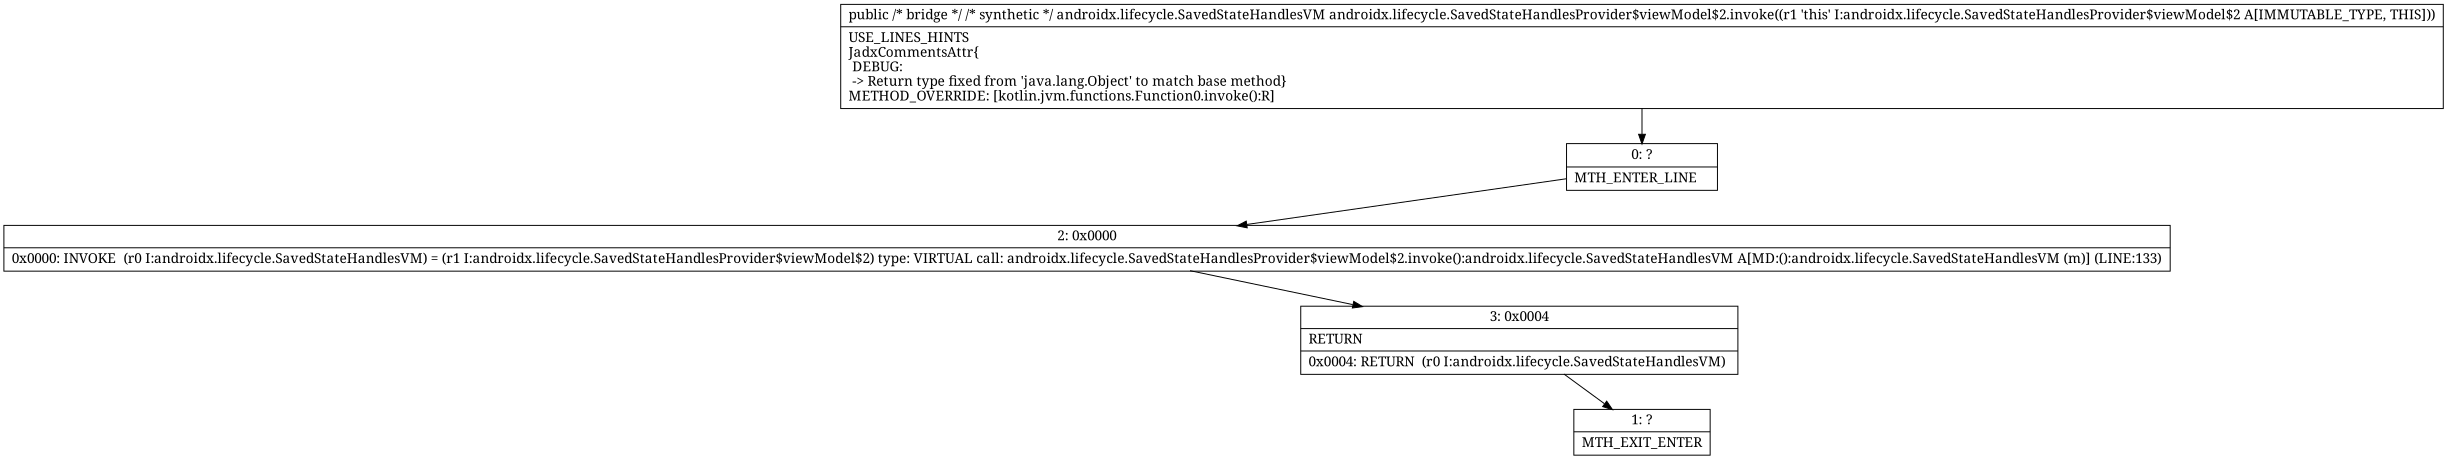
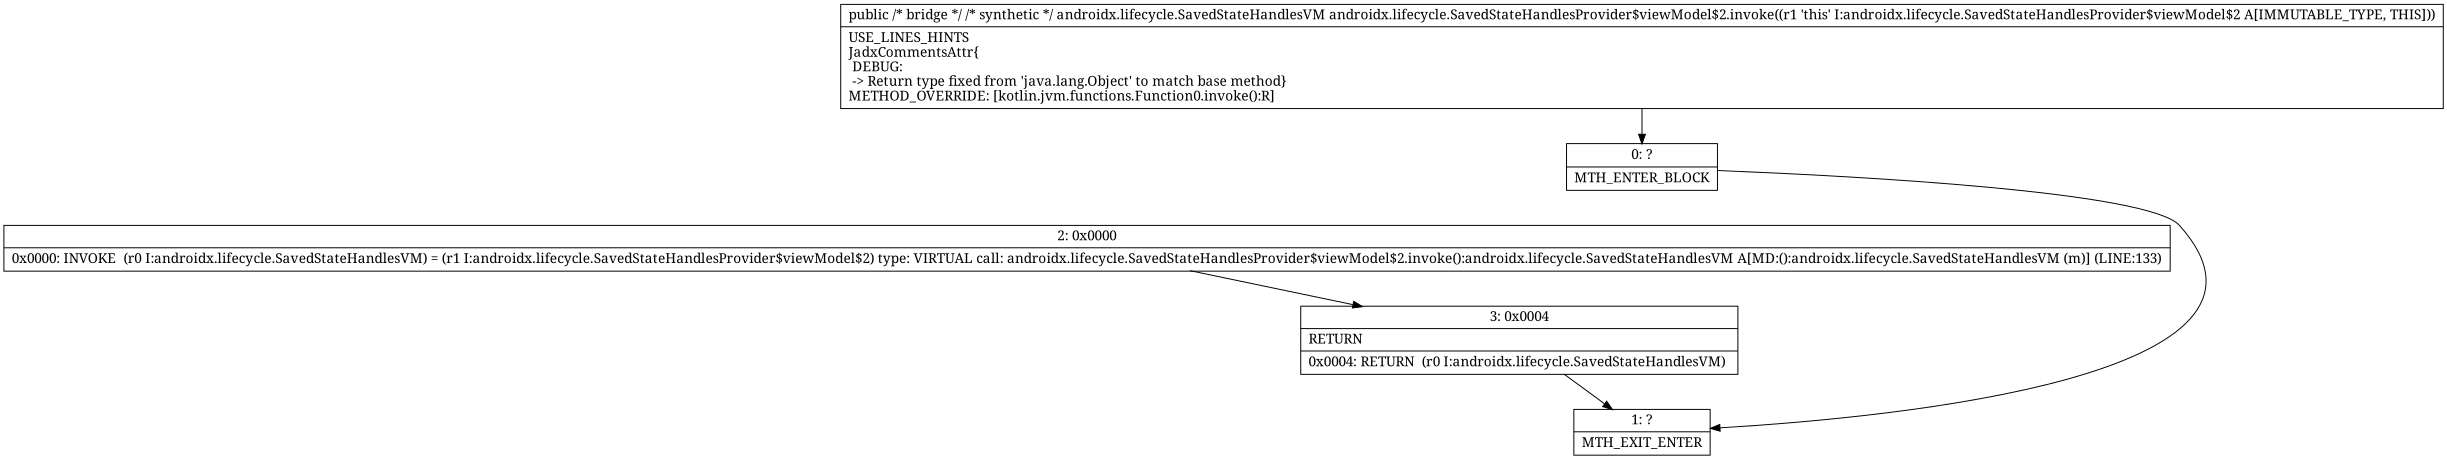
(1636, 178) -> (1642, 178)
(1407, 202) -> (2204, 281)
